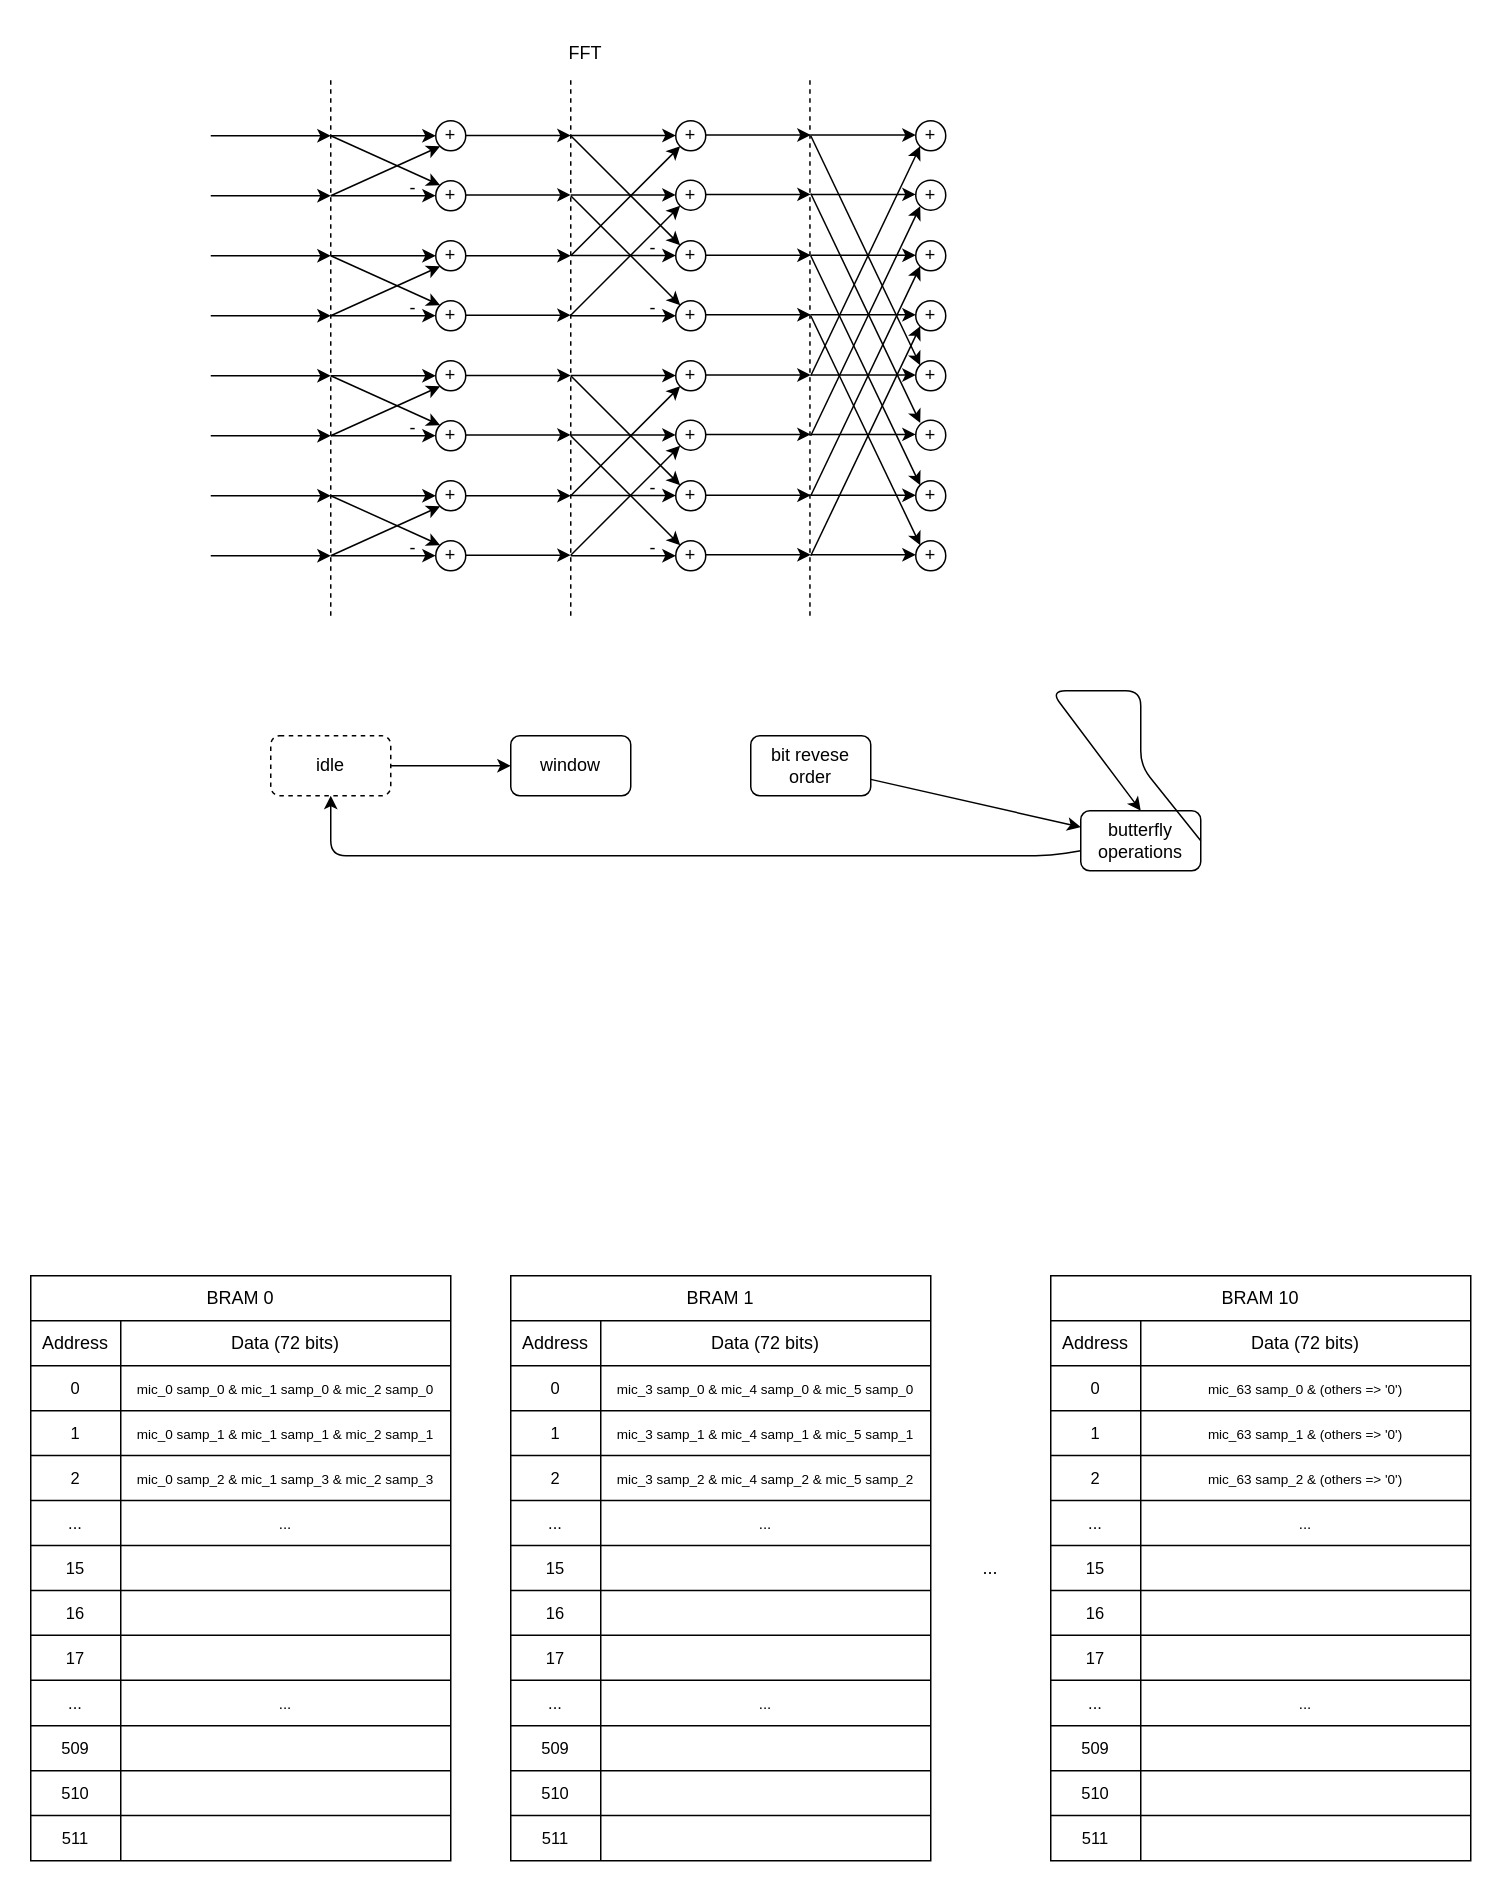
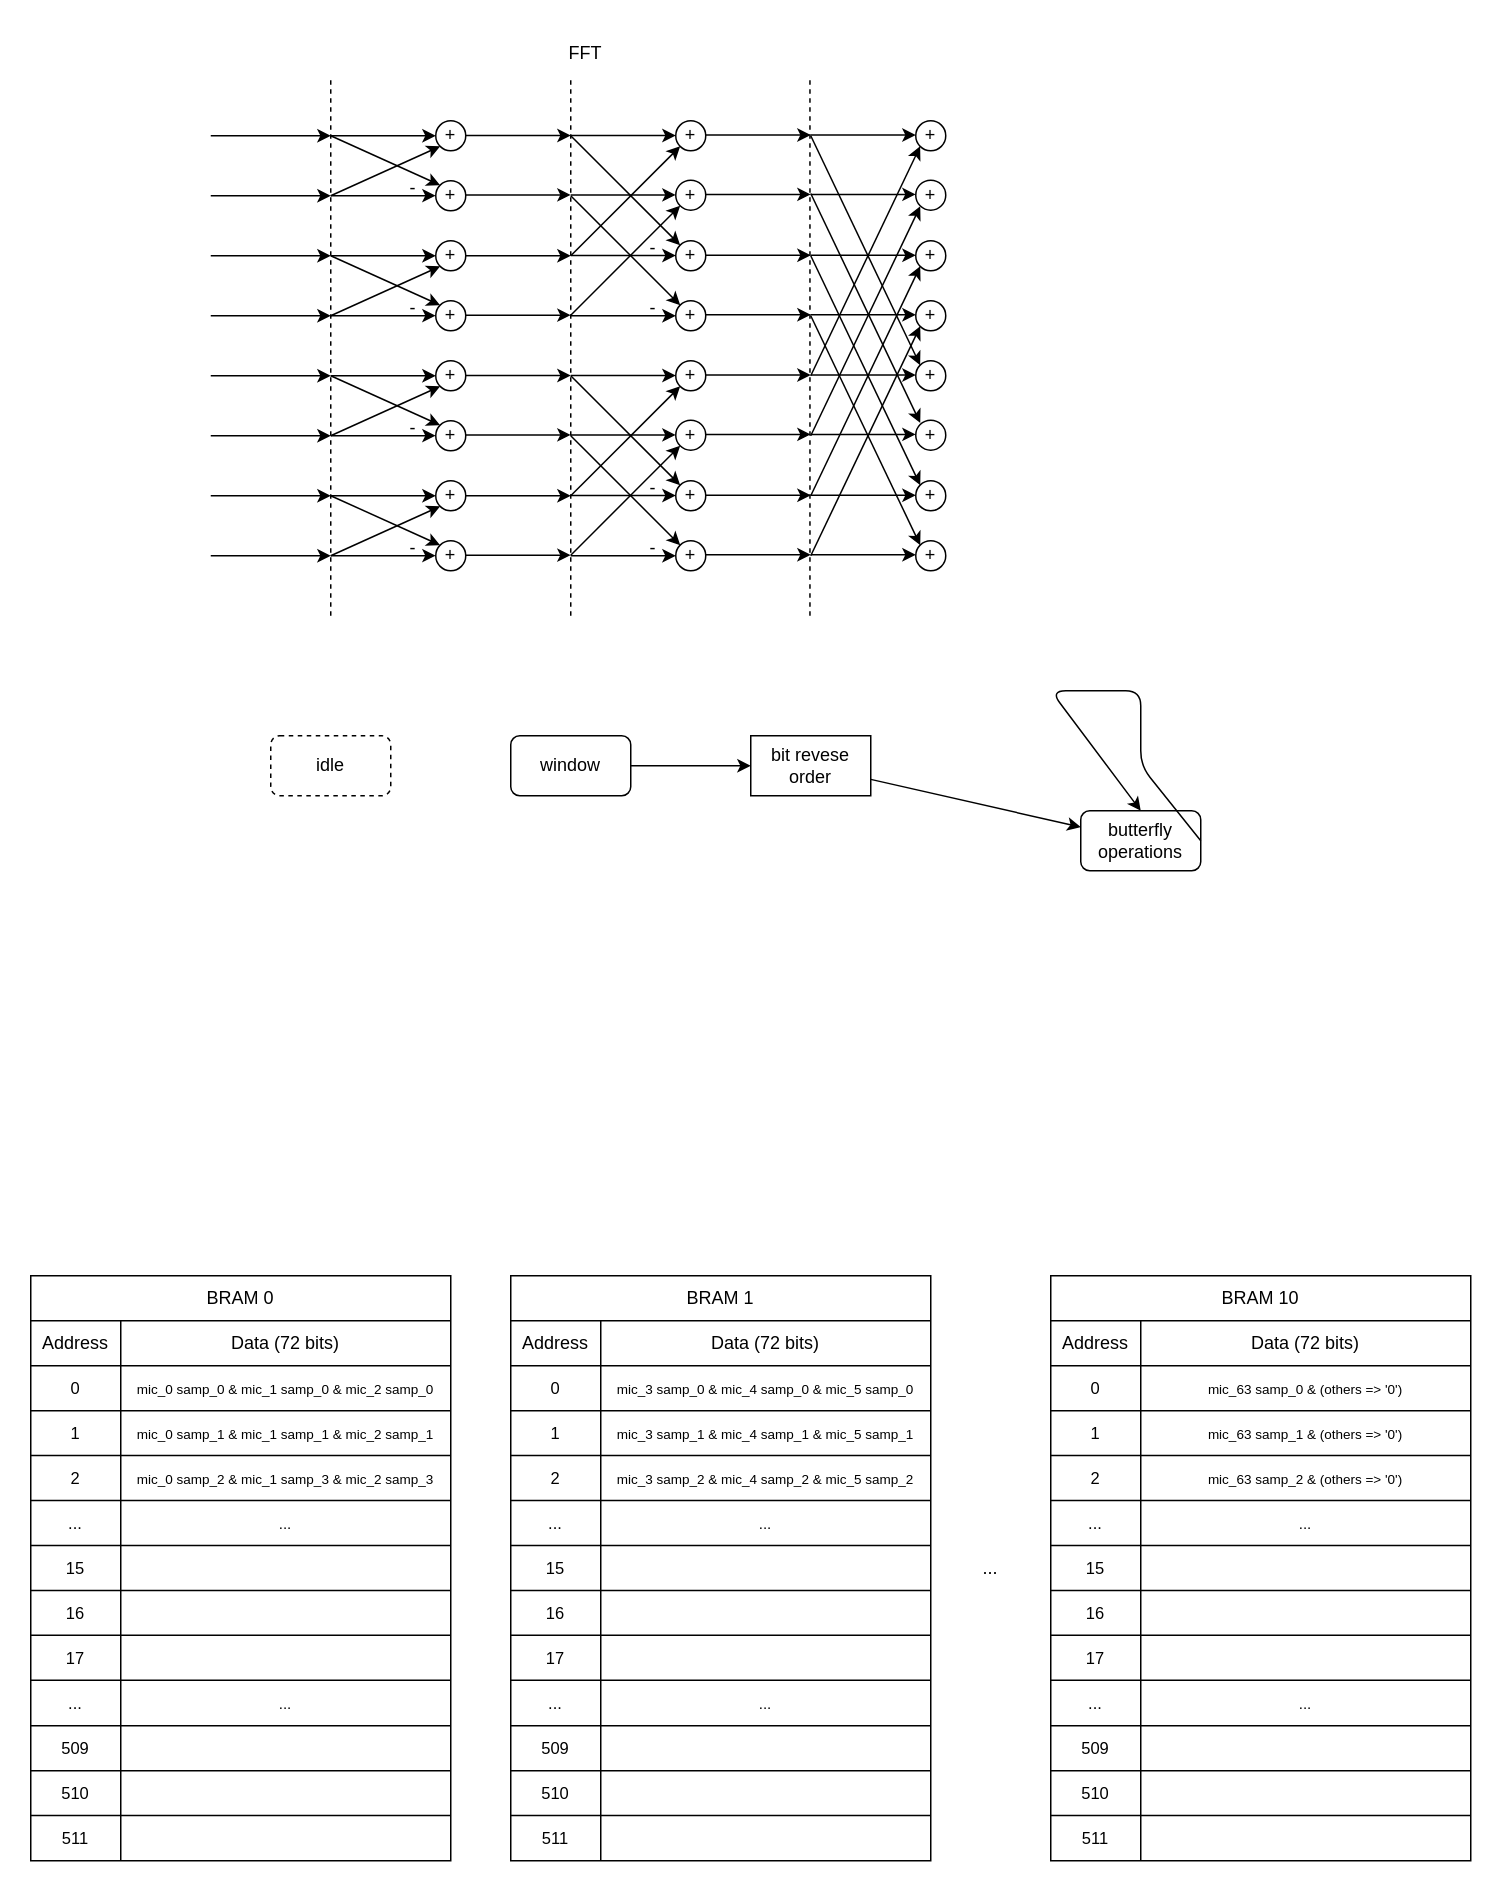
(446, 766) -> none
none -> (686, 766)
(811, 766) -> (811, 766)
(681, 856) -> none
